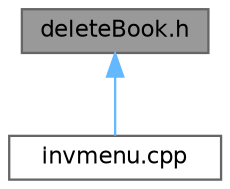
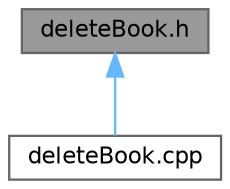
(115, 158) -> (115, 158)
